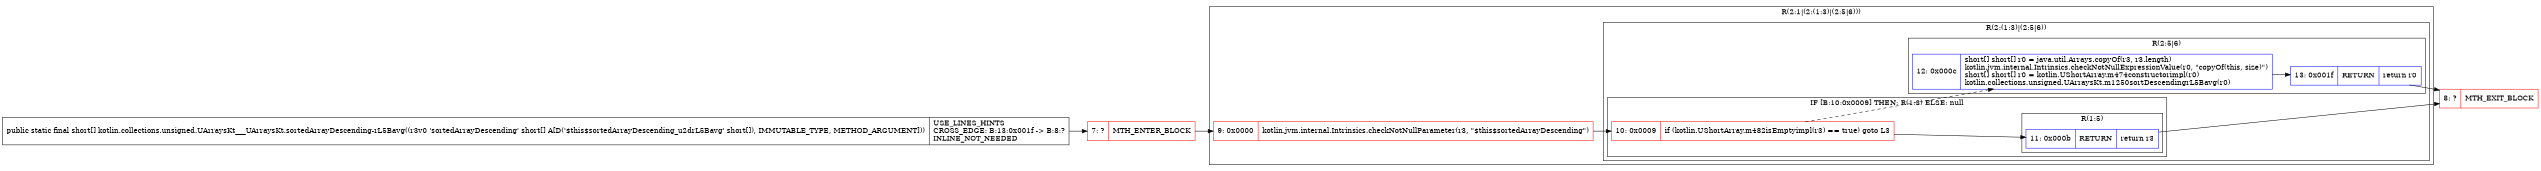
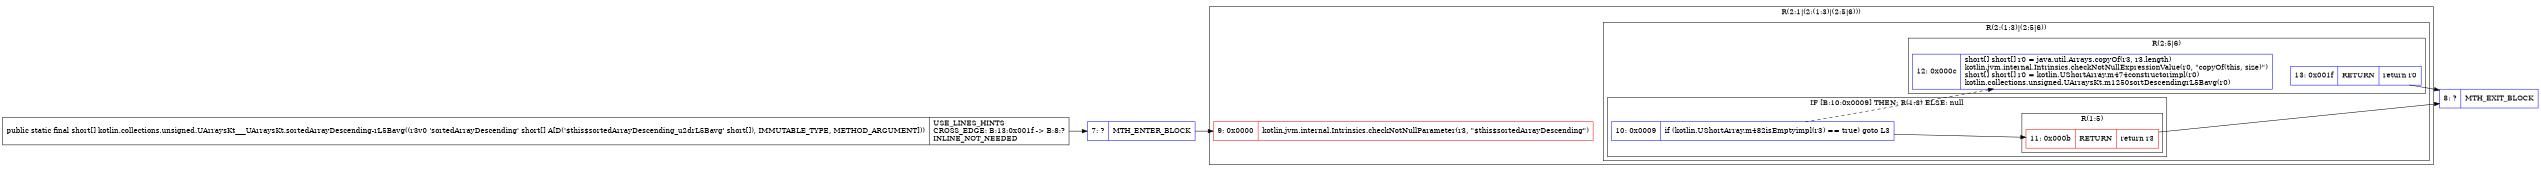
(2279, 75) -> none
(2489, 99) -> (2489, 99)
(1141, 131) -> (1141, 131)
(1600, 131) -> none
(1753, 131) -> (1753, 131)
(2092, 139) -> (2092, 139)
